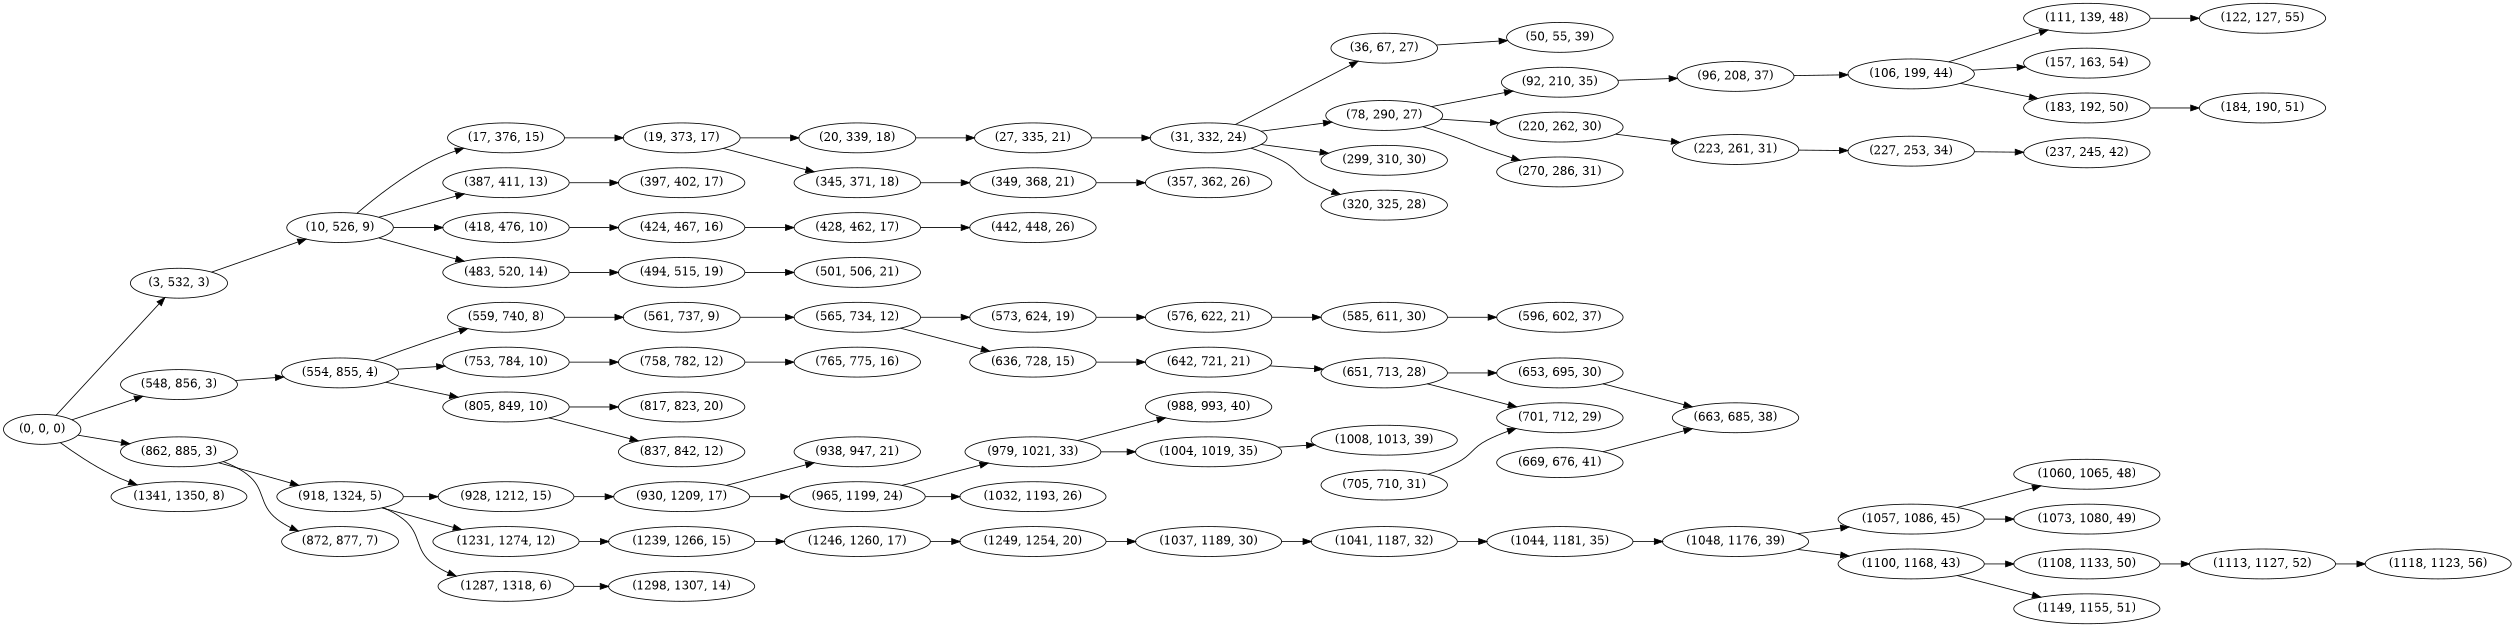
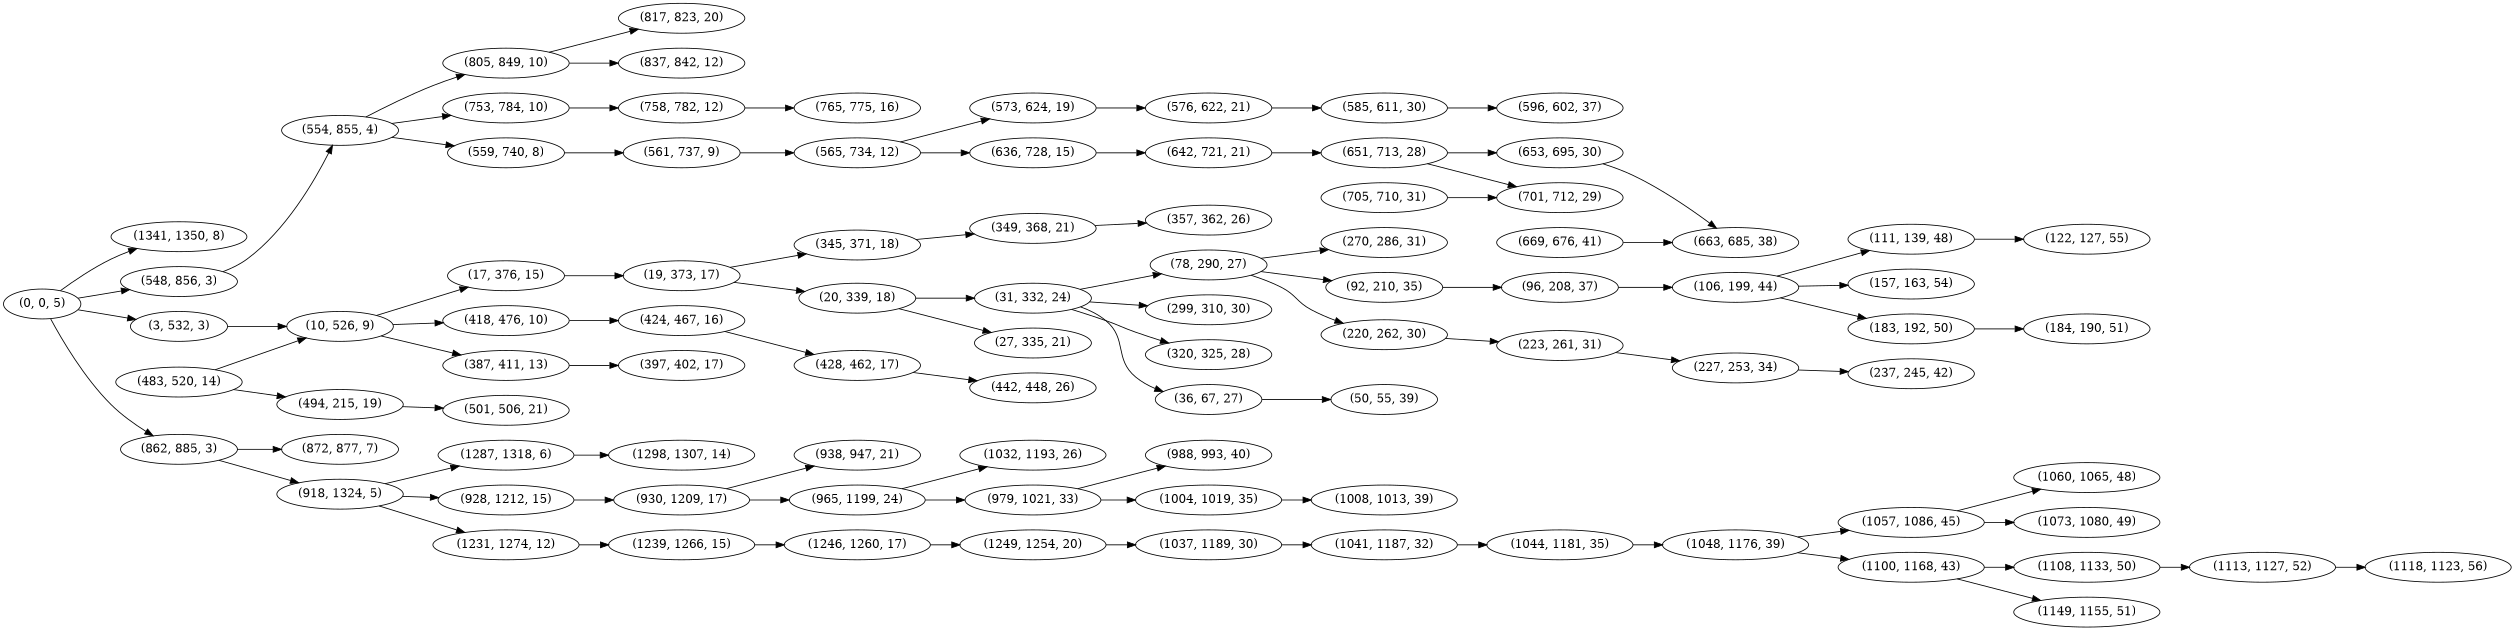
(1117, 138) -> (941, 298)
(417, 248) -> (257, 355)
(682, 272) -> (340, 404)
(42, 429) -> (42, 304)
